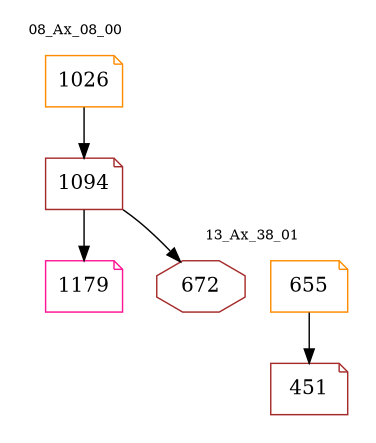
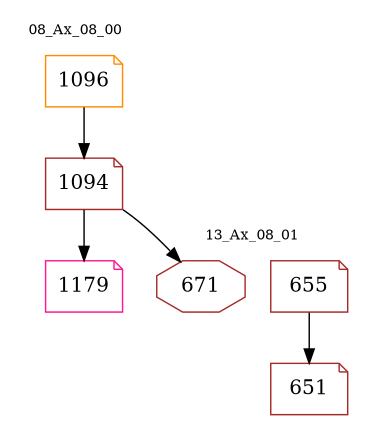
(84, 81) -> (84, 81)
(252, 236) -> (252, 236)
(201, 286) -> (201, 286)
(309, 286) -> (309, 286)
(309, 389) -> (309, 389)
